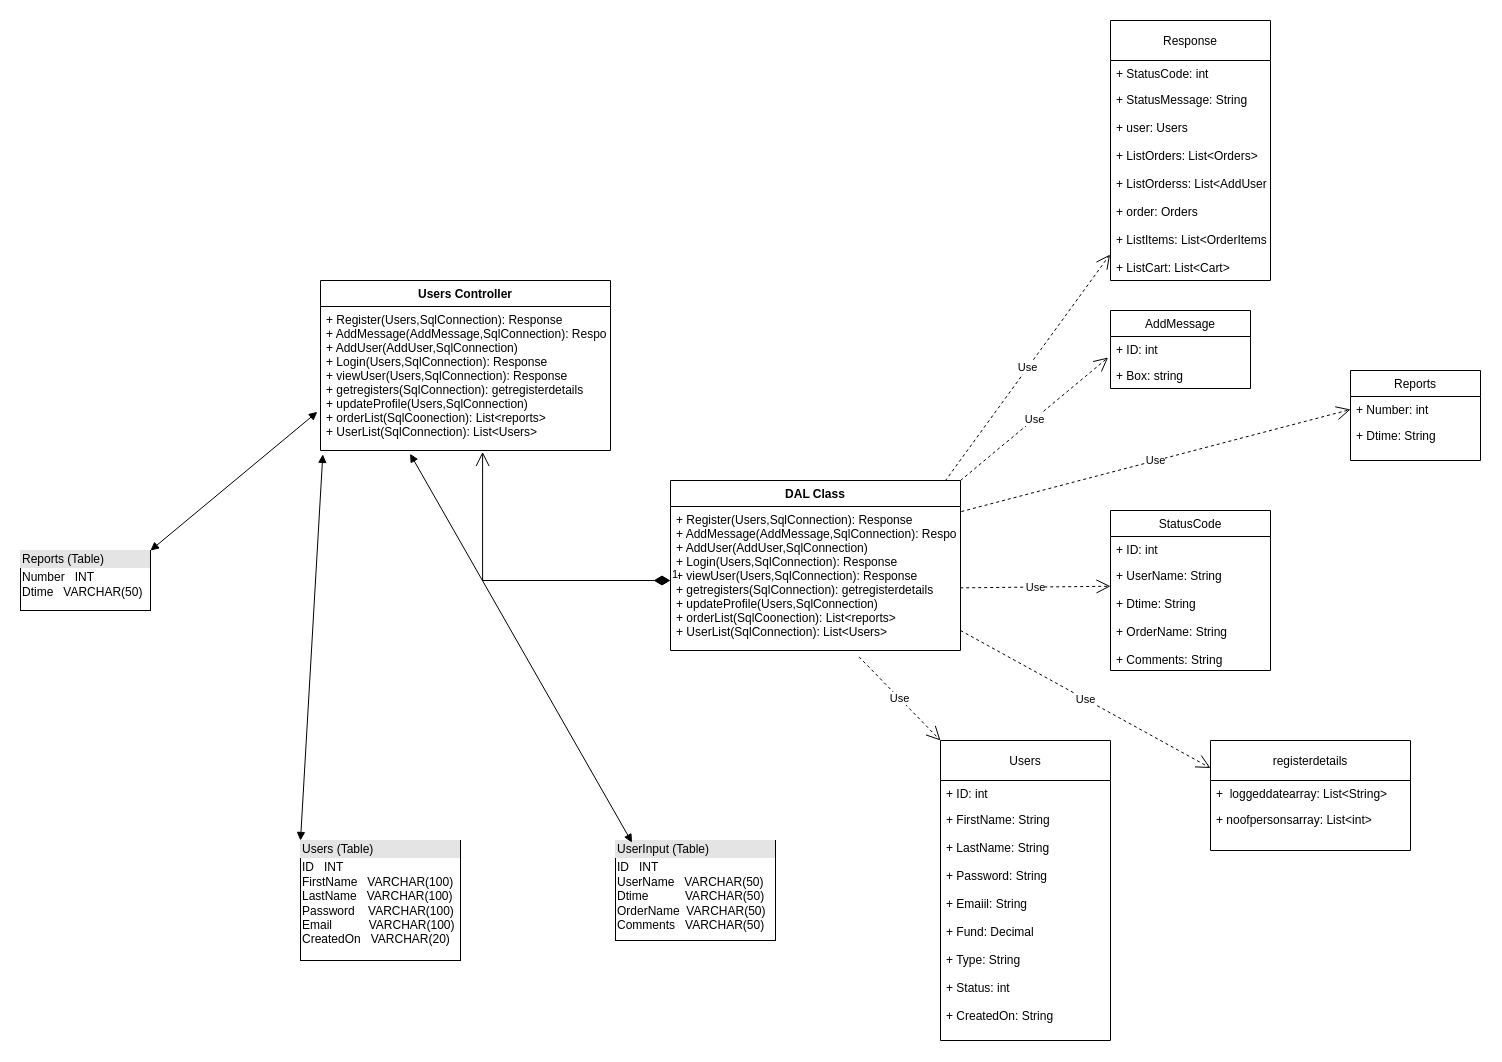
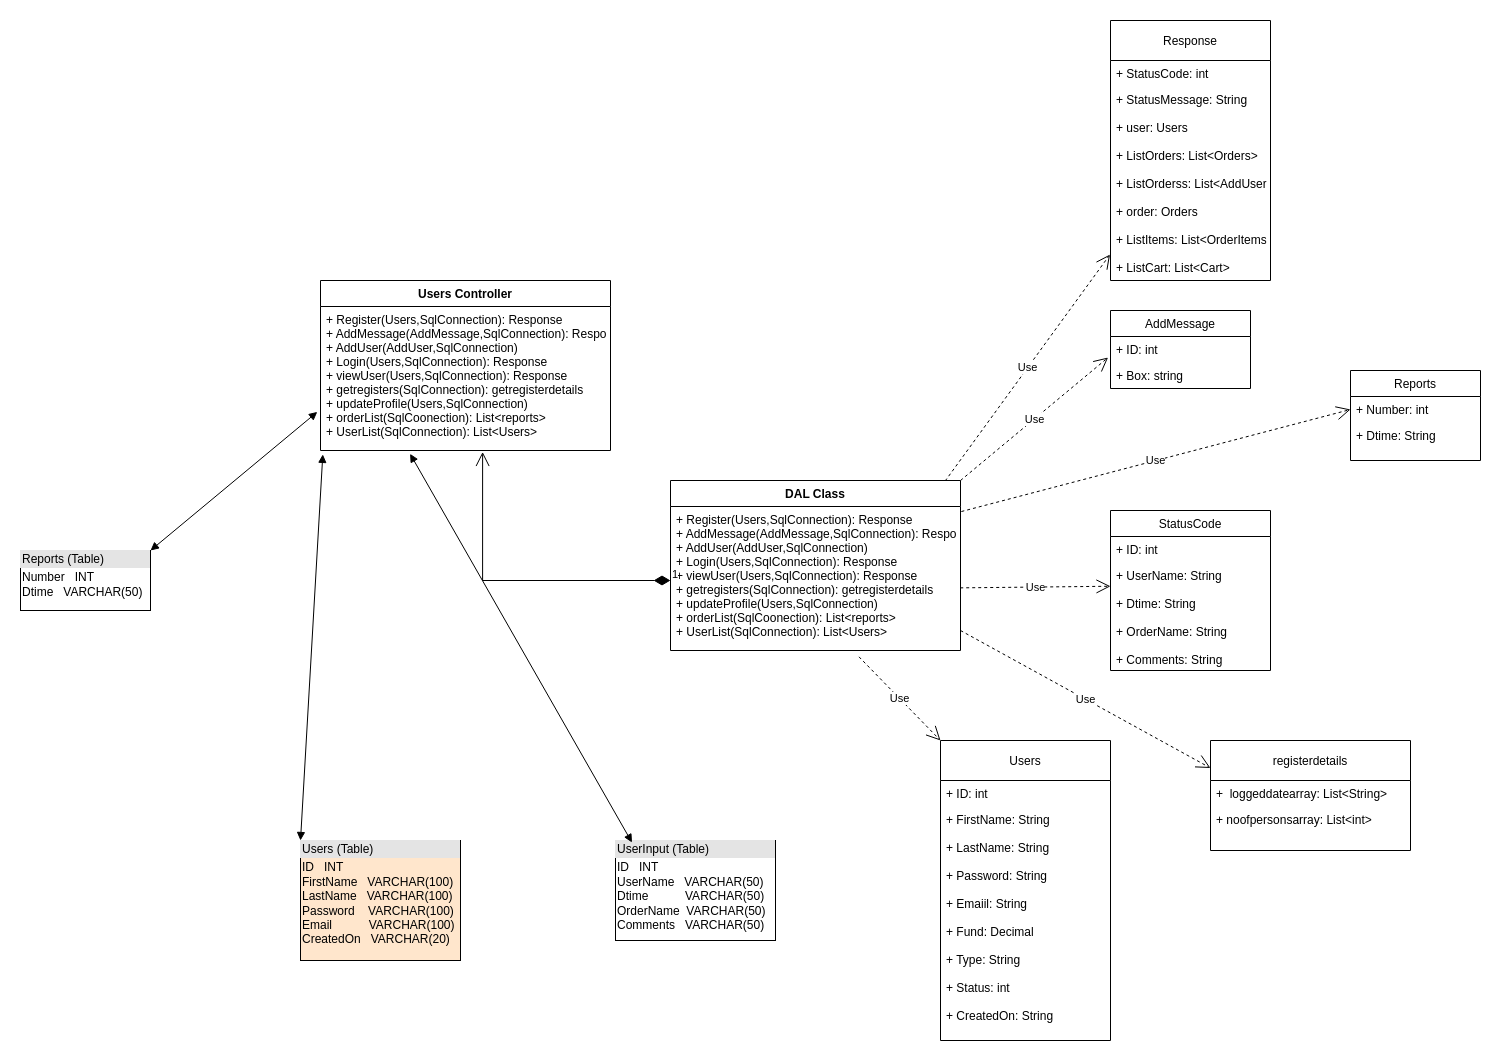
(381, 901) -> (381, 901)
